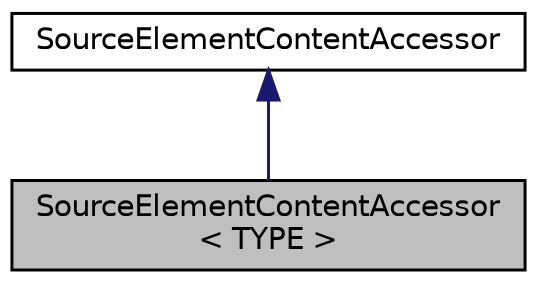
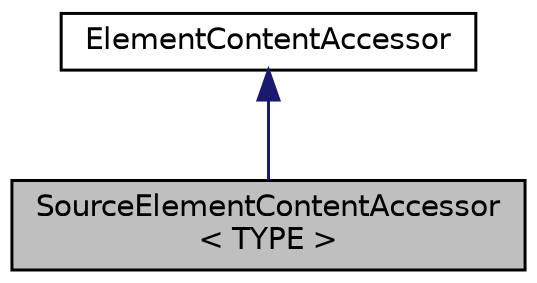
(268, 42) -> (268, 42)
